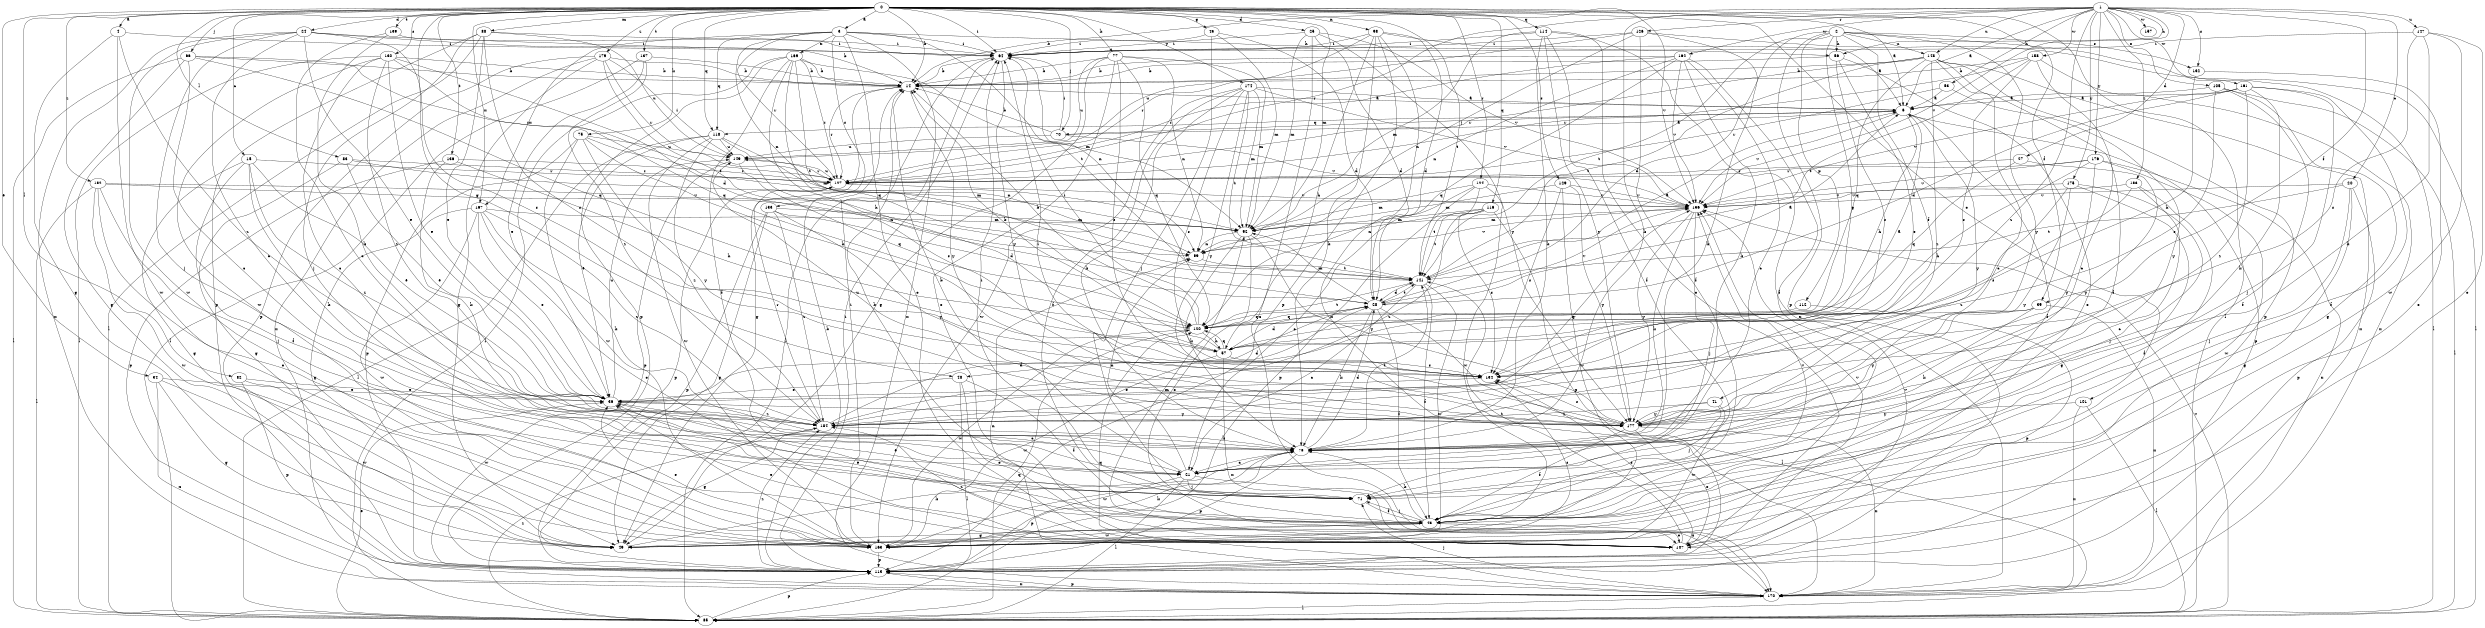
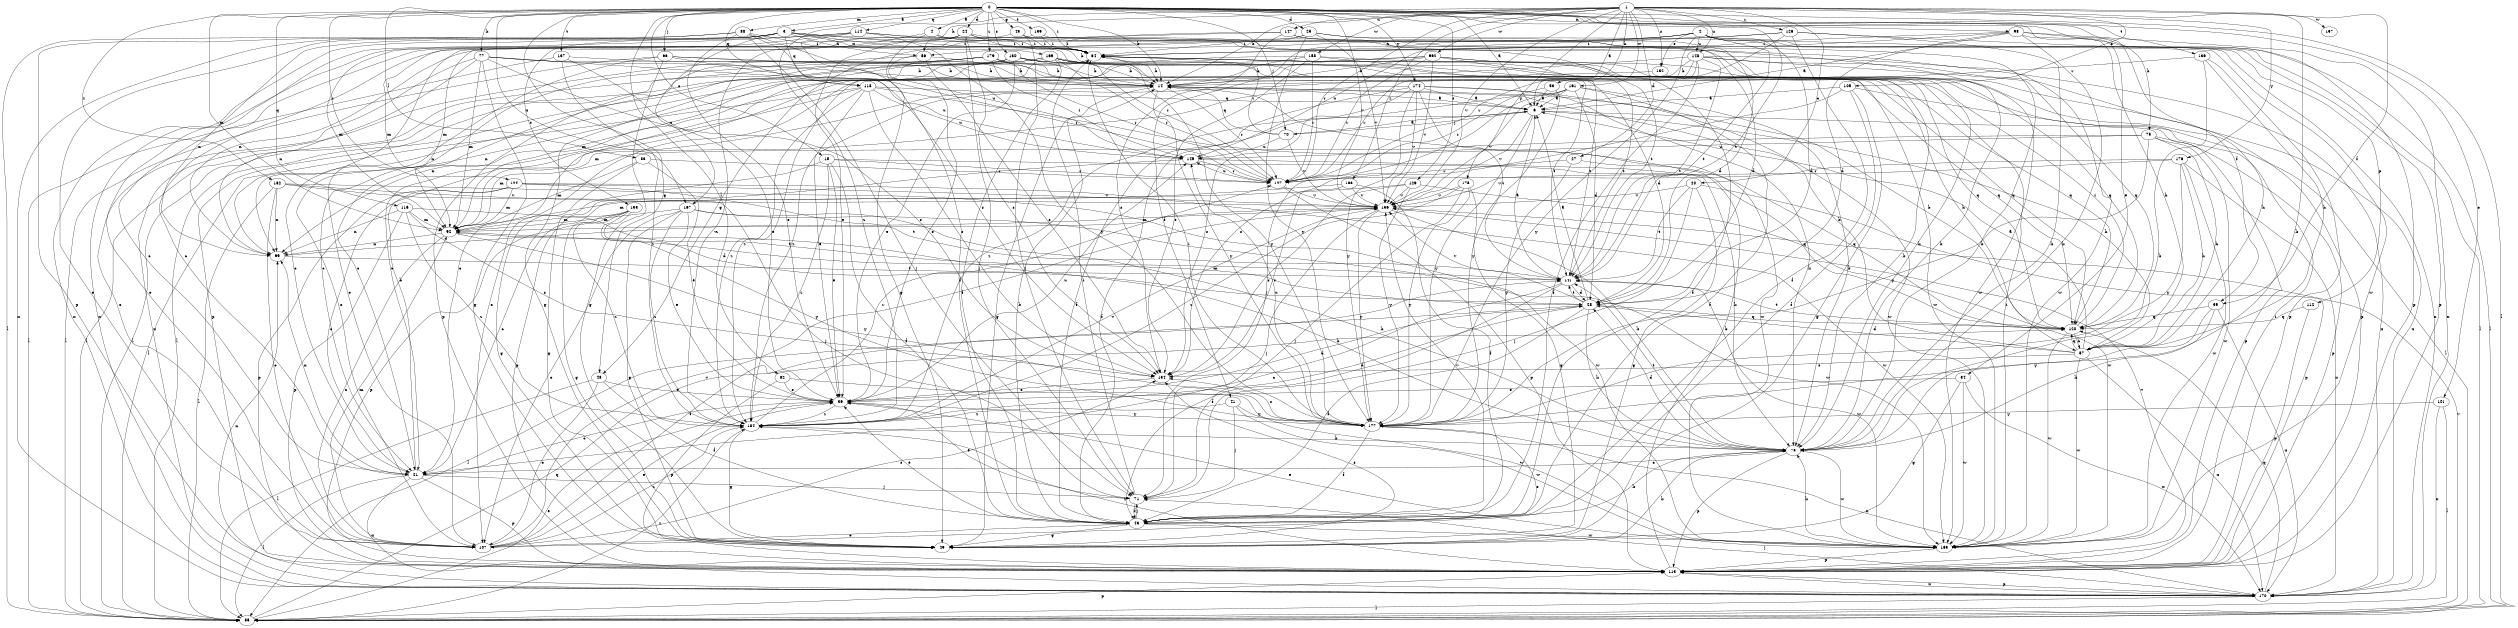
(1682, 56) -> (1433, 56)
(1005, 111) -> (1225, 111)
(1312, 121) -> (1200, 100)
(643, 166) -> (1913, 76)
